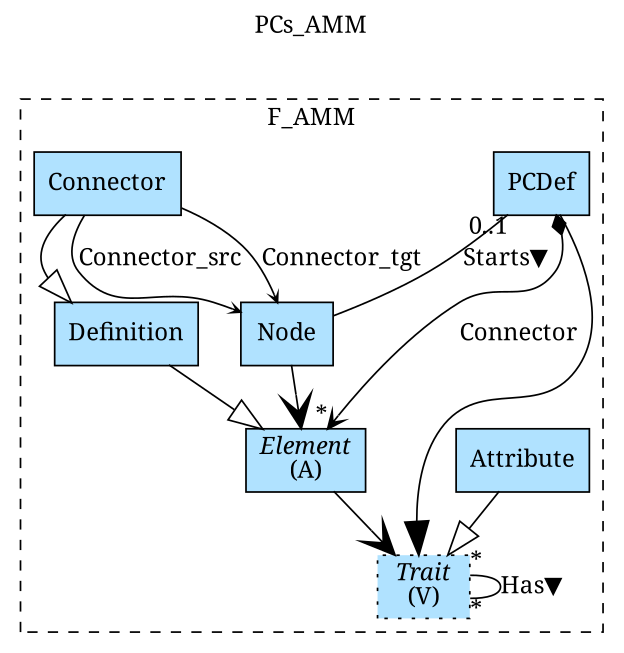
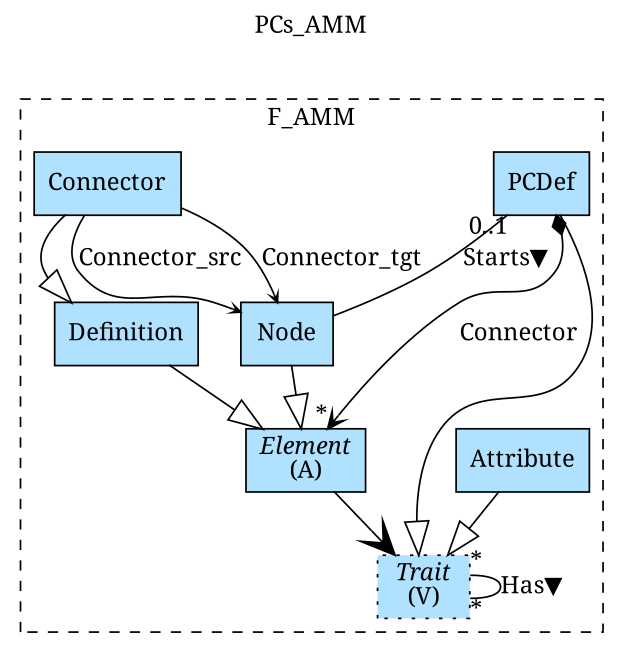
(294, 380) -> (294, 380)
(541, 393) -> (541, 393)
